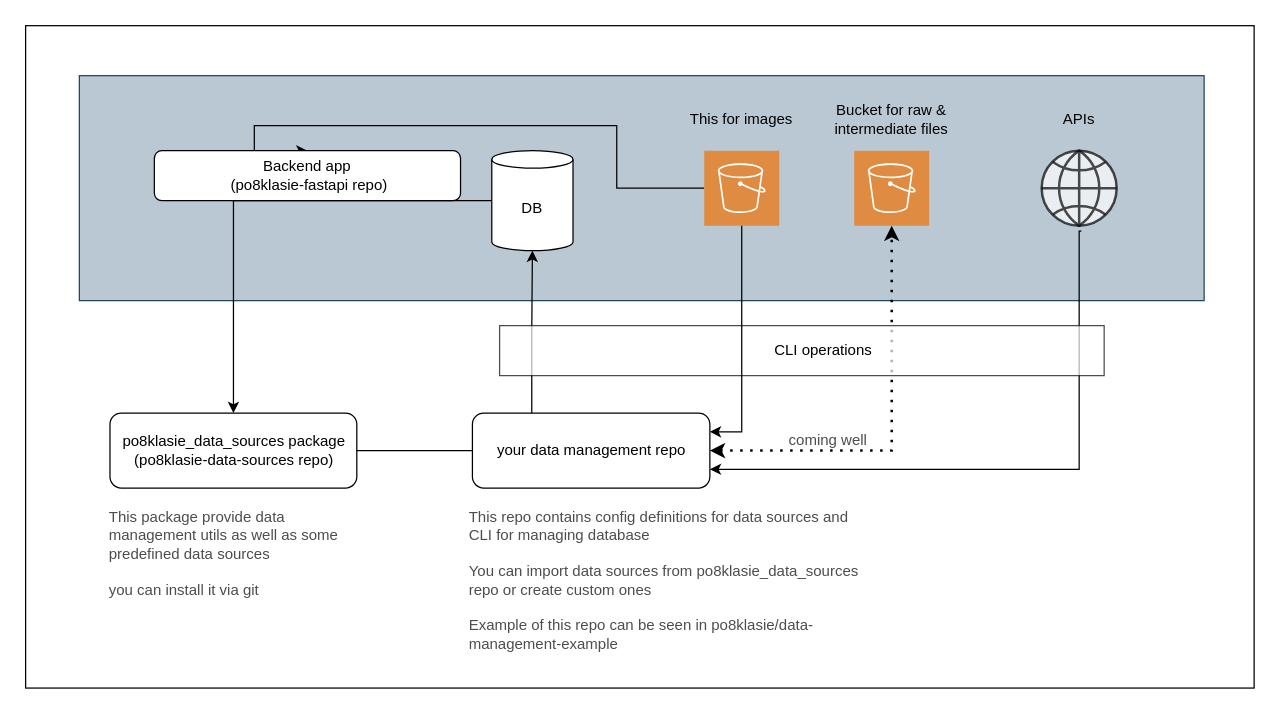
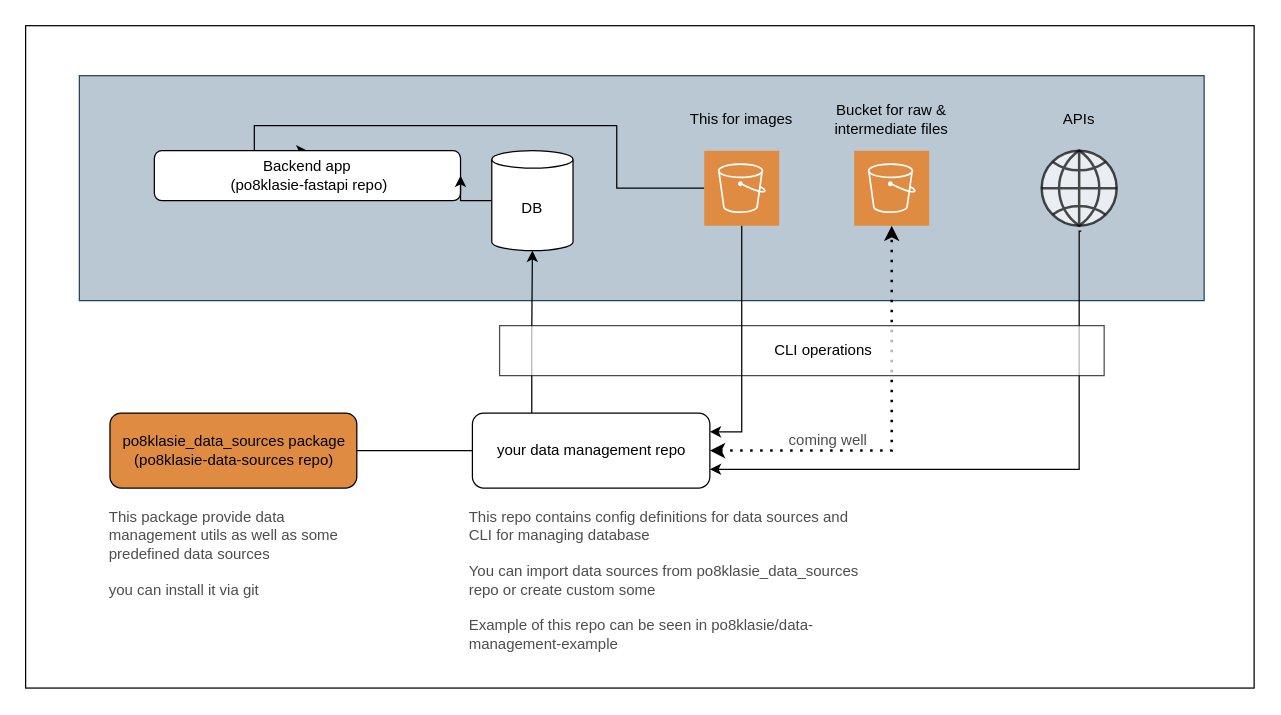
(234, 302) -> (461, 194)
(233, 451) -> (233, 451)
(670, 563) -> (670, 563)
